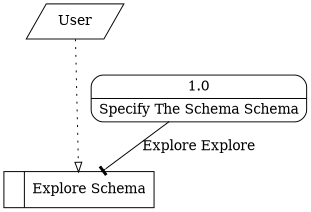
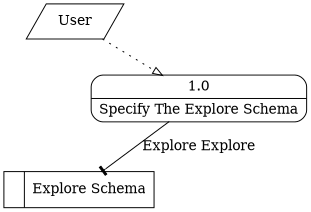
(77, 101) -> (128, 55)
(199, 110) -> (199, 110)
